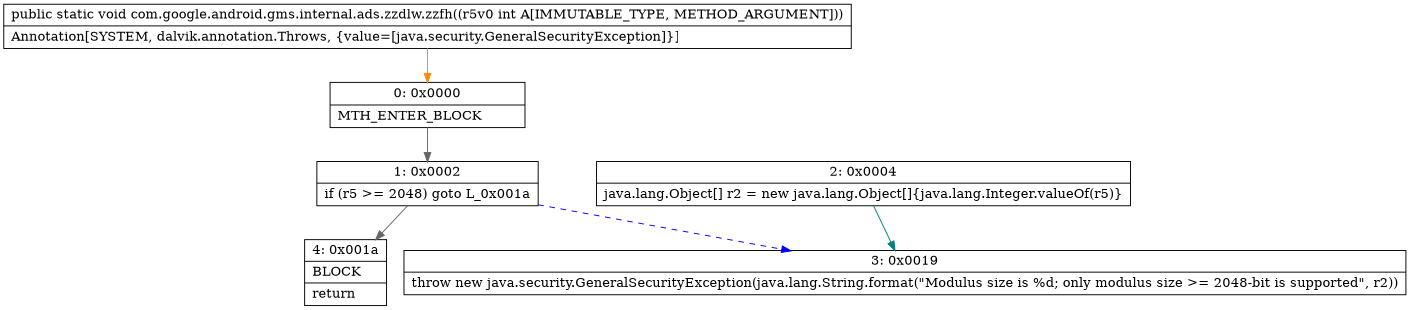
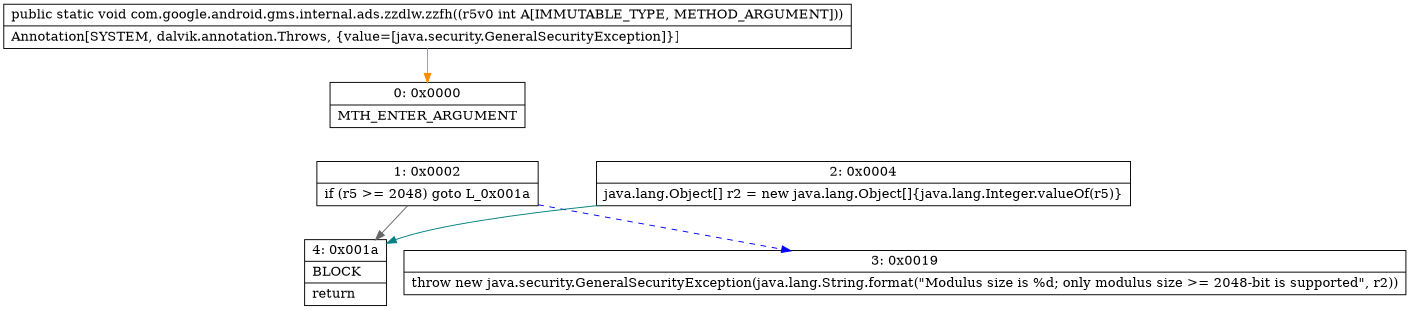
(410, 116) -> (428, 116)
(428, 140) -> none
(882, 224) -> (497, 218)
